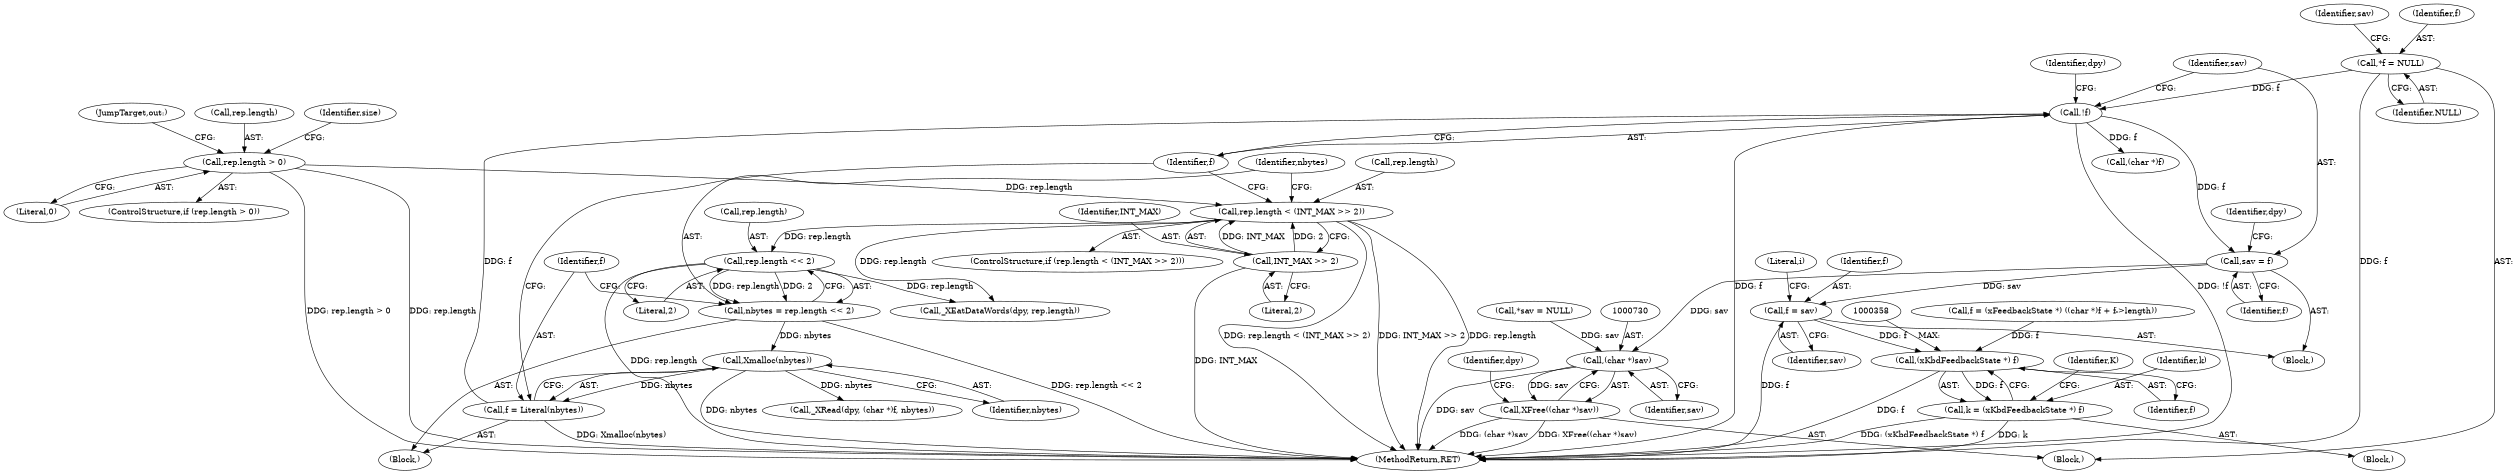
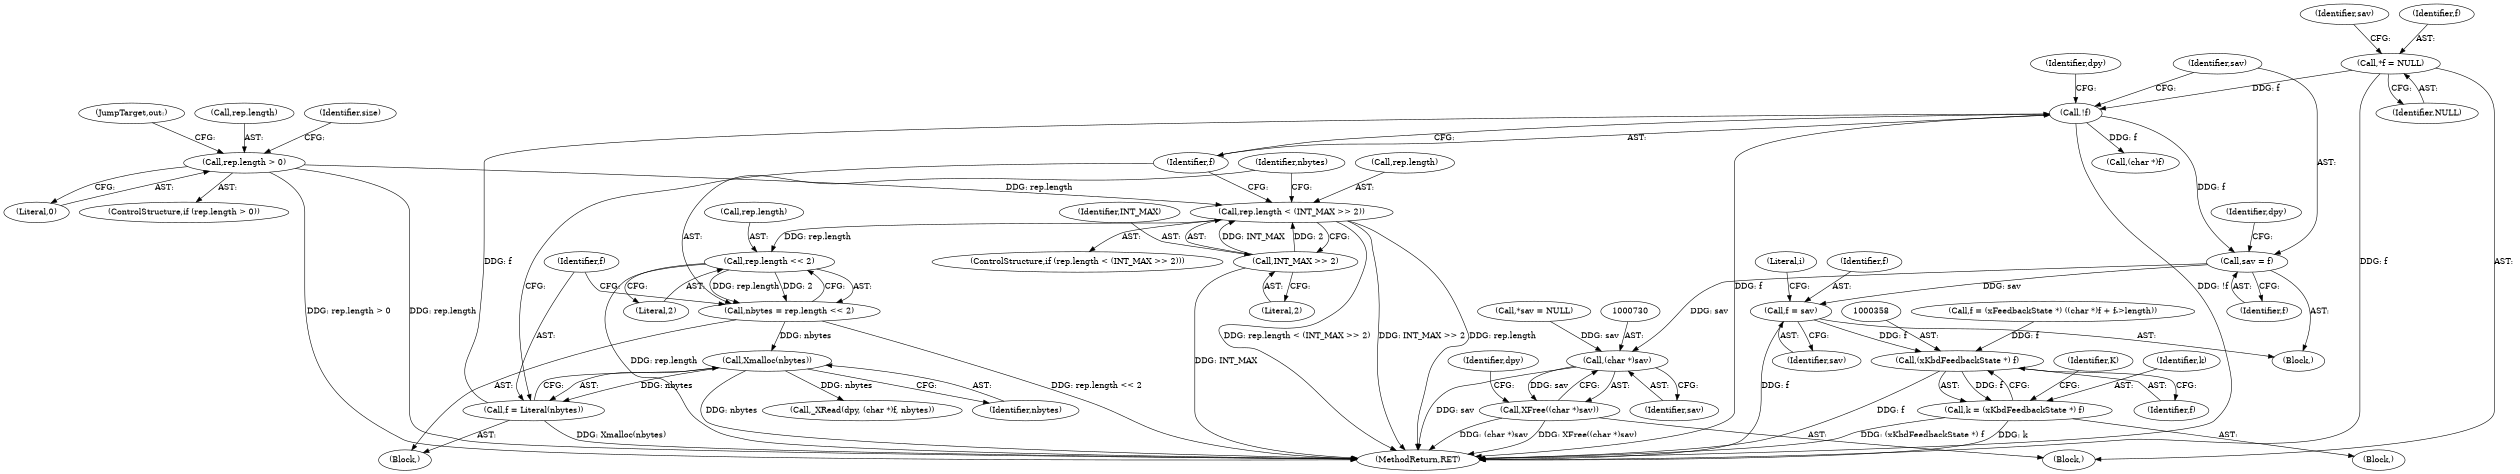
(1000, 311) -> none
(1931, 336) -> (1931, 336)
